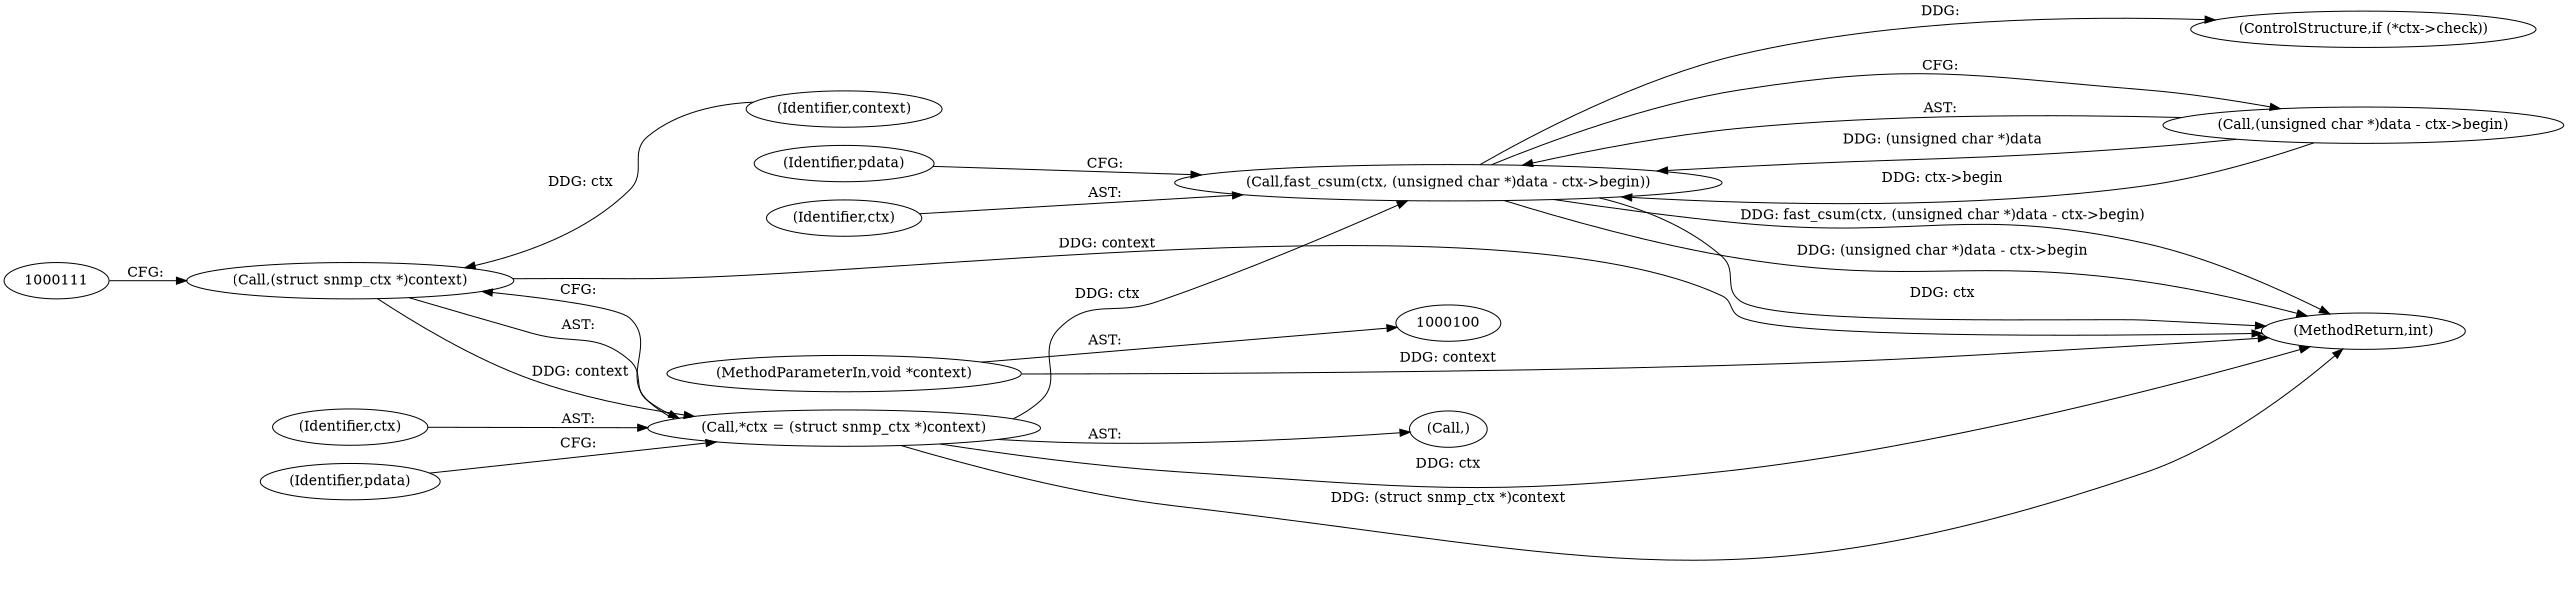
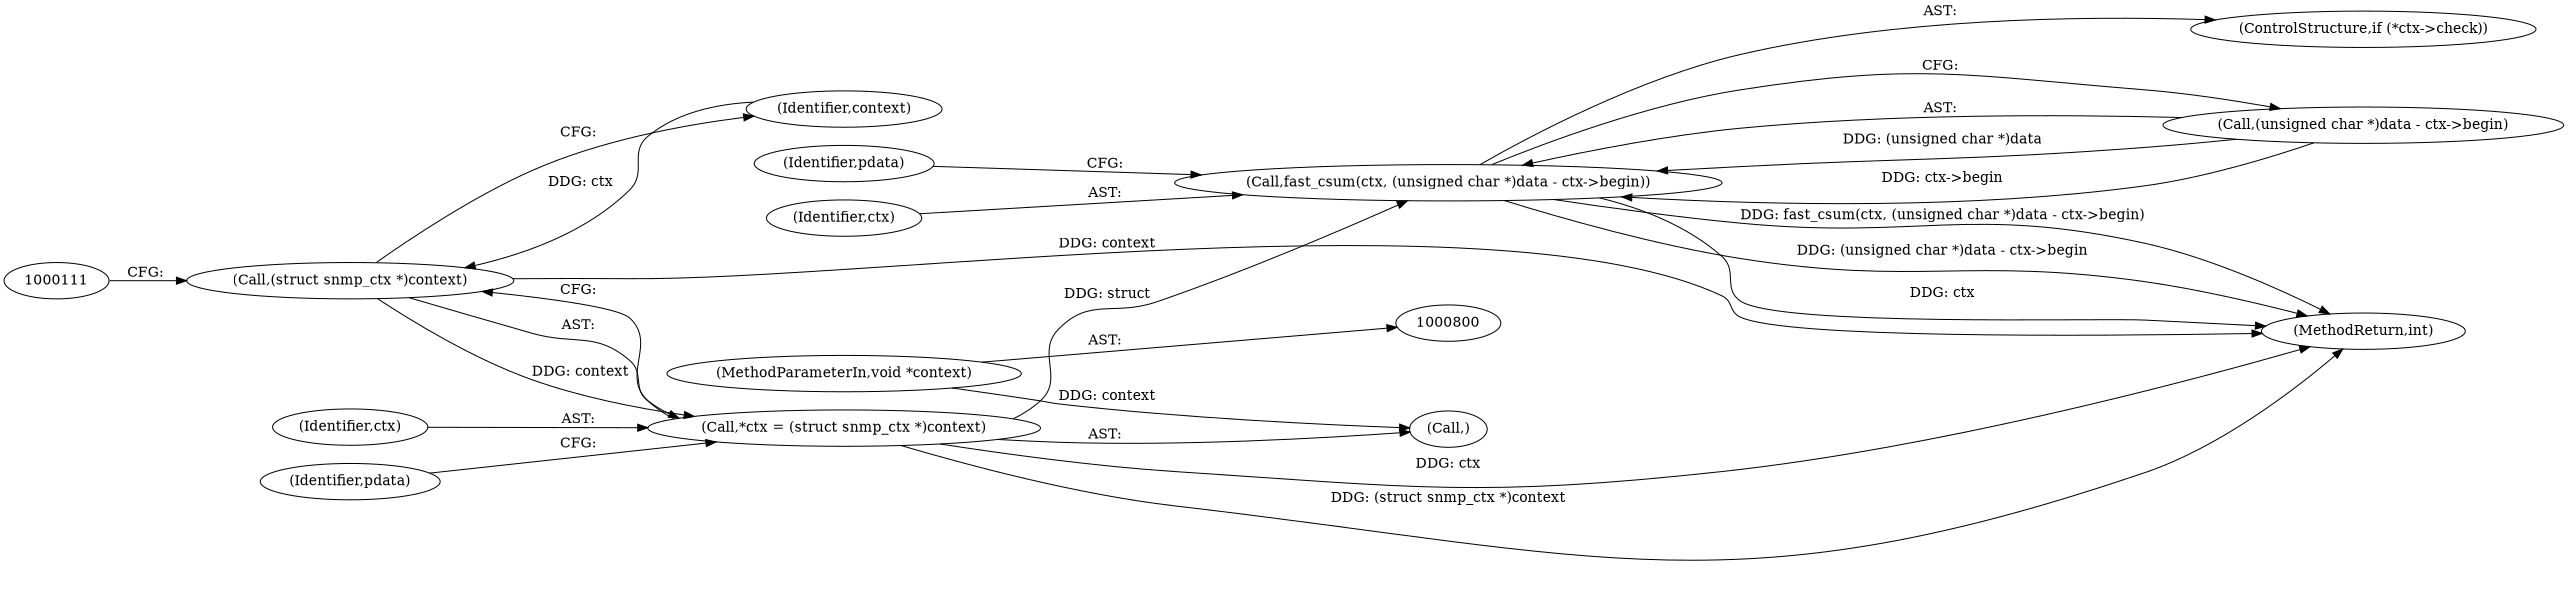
(1943, 12) -> (1943, 12)
none -> (549, 164)
(1107, 294) -> (1107, 294)
(1448, 323) -> (1448, 323)
(1640, 368) -> (1175, 415)
